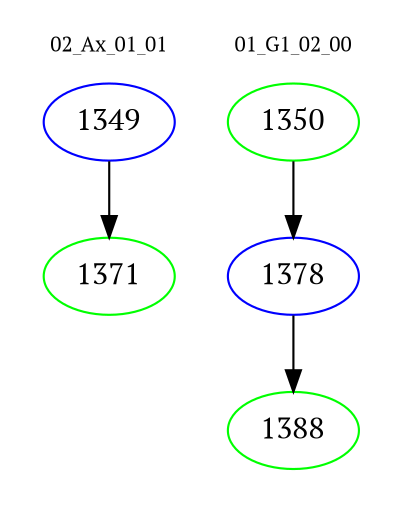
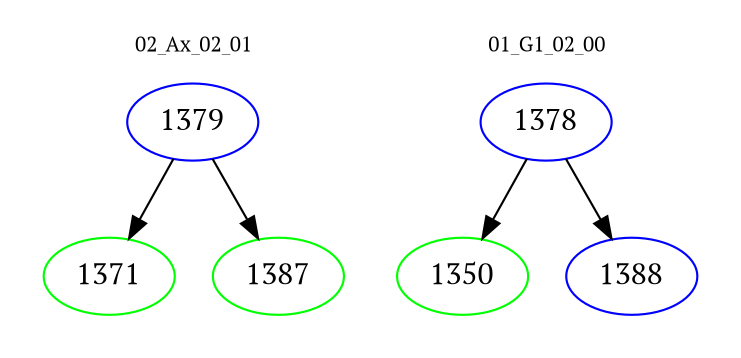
(109, 46) -> (194, 46)
(109, 122) -> (193, 122)
(293, 189) -> (510, 189)
none -> (278, 276)
(293, 430) -> (632, 276)
